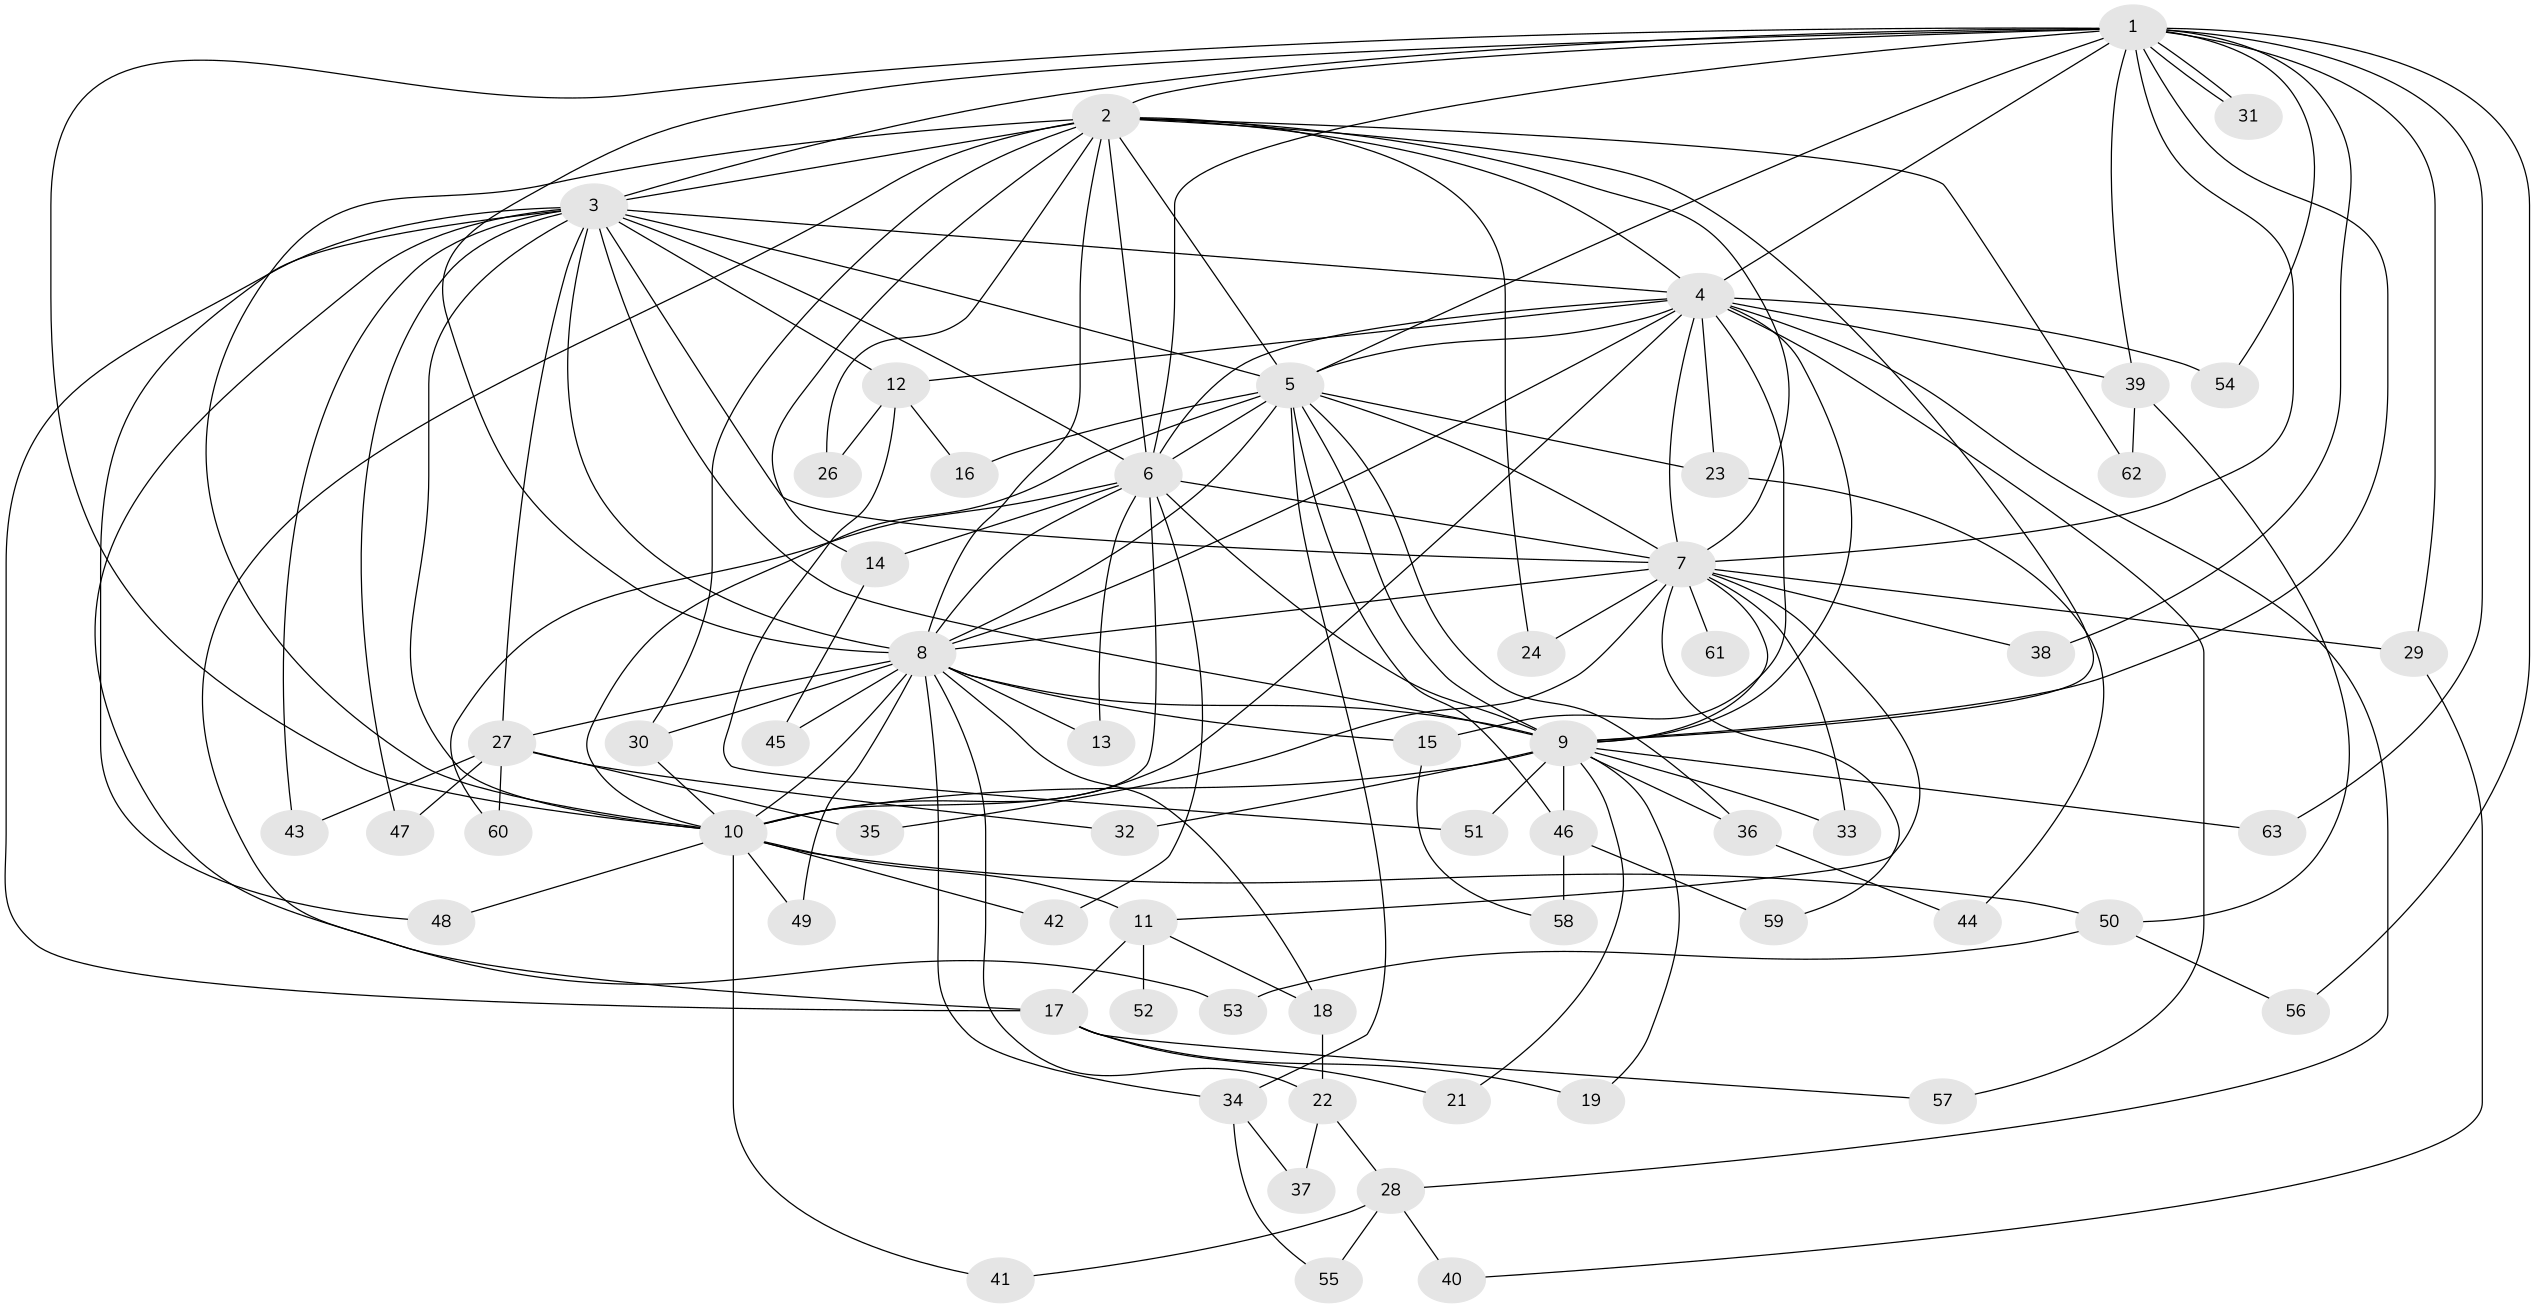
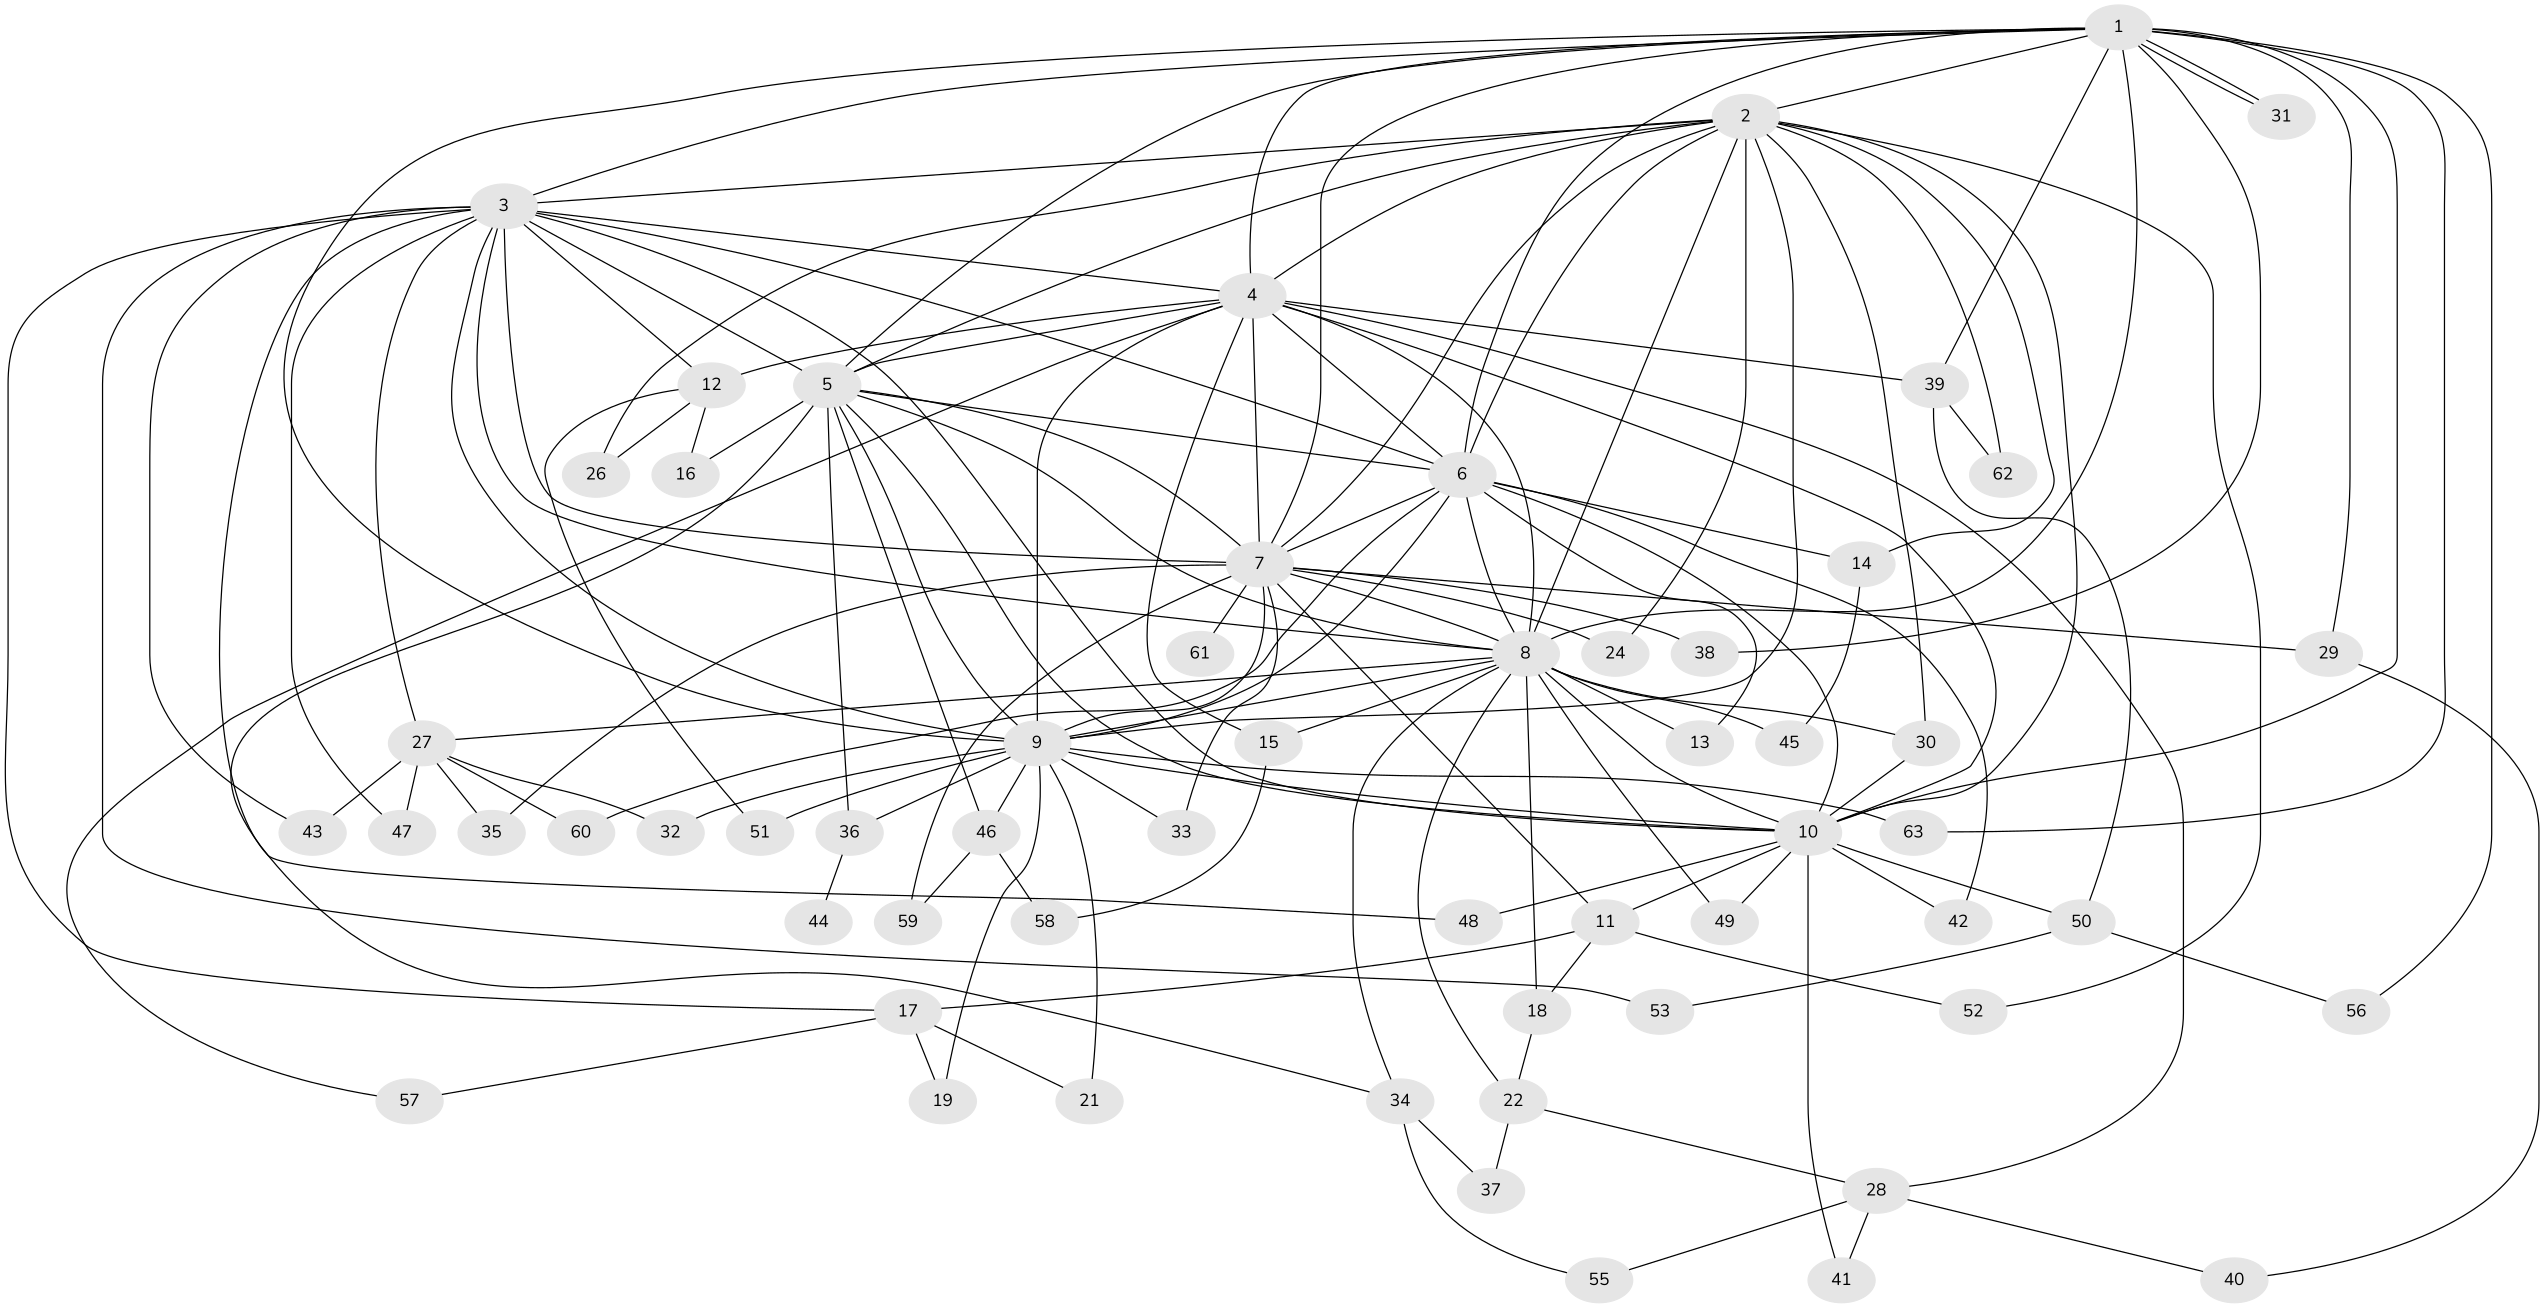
(2225, 385) -> none
(1715, 475) -> none
(214, 641) -> (2220, 456)
